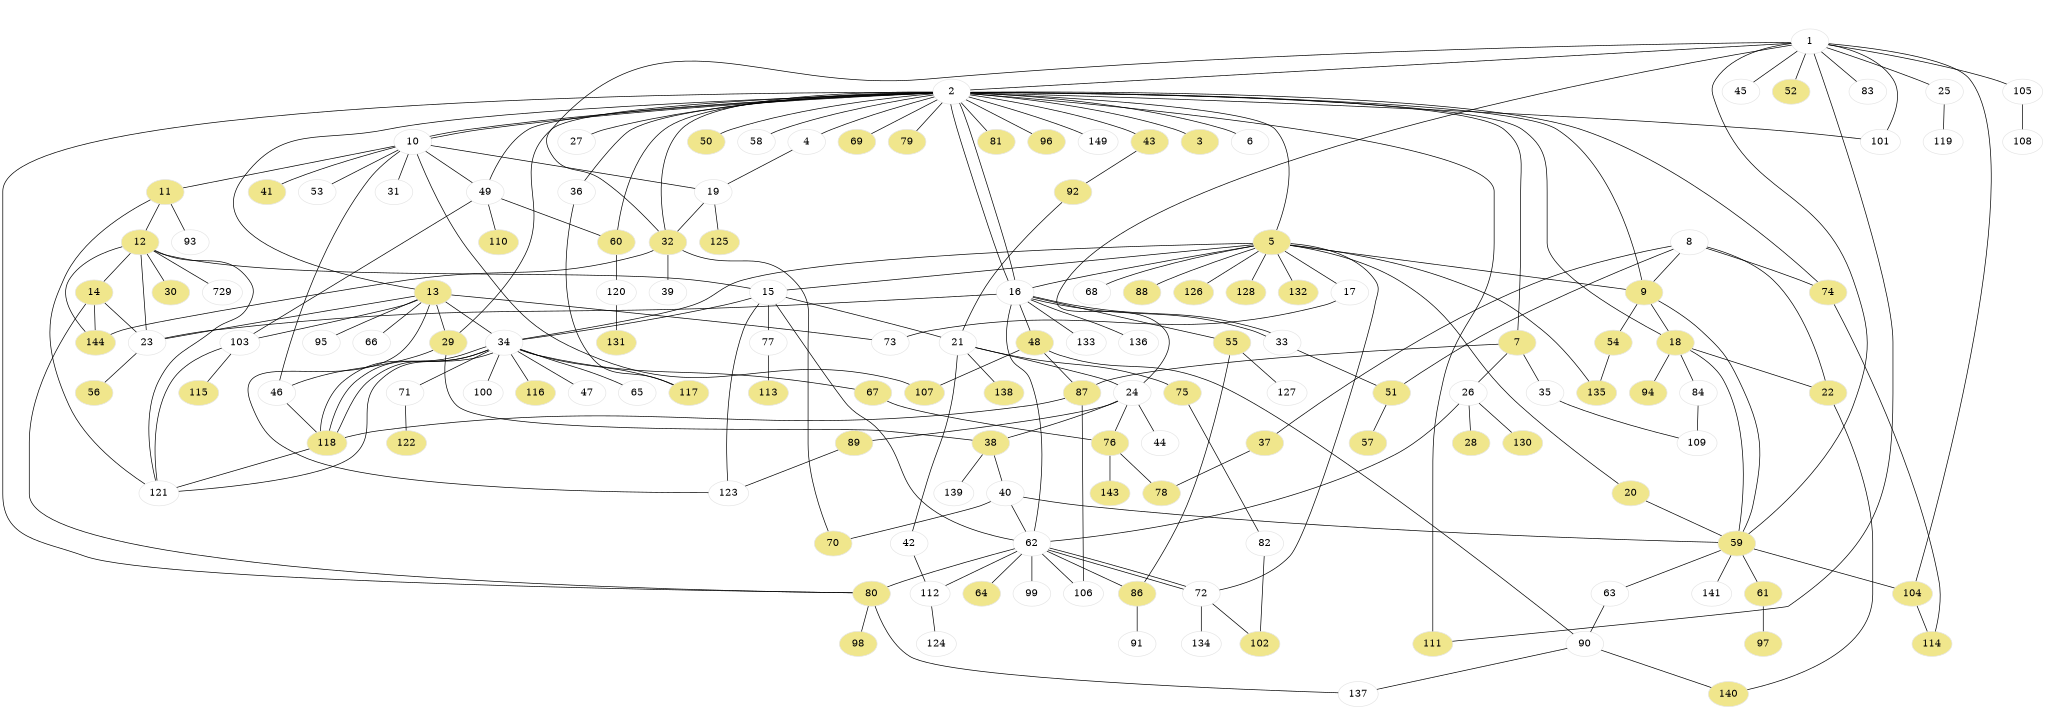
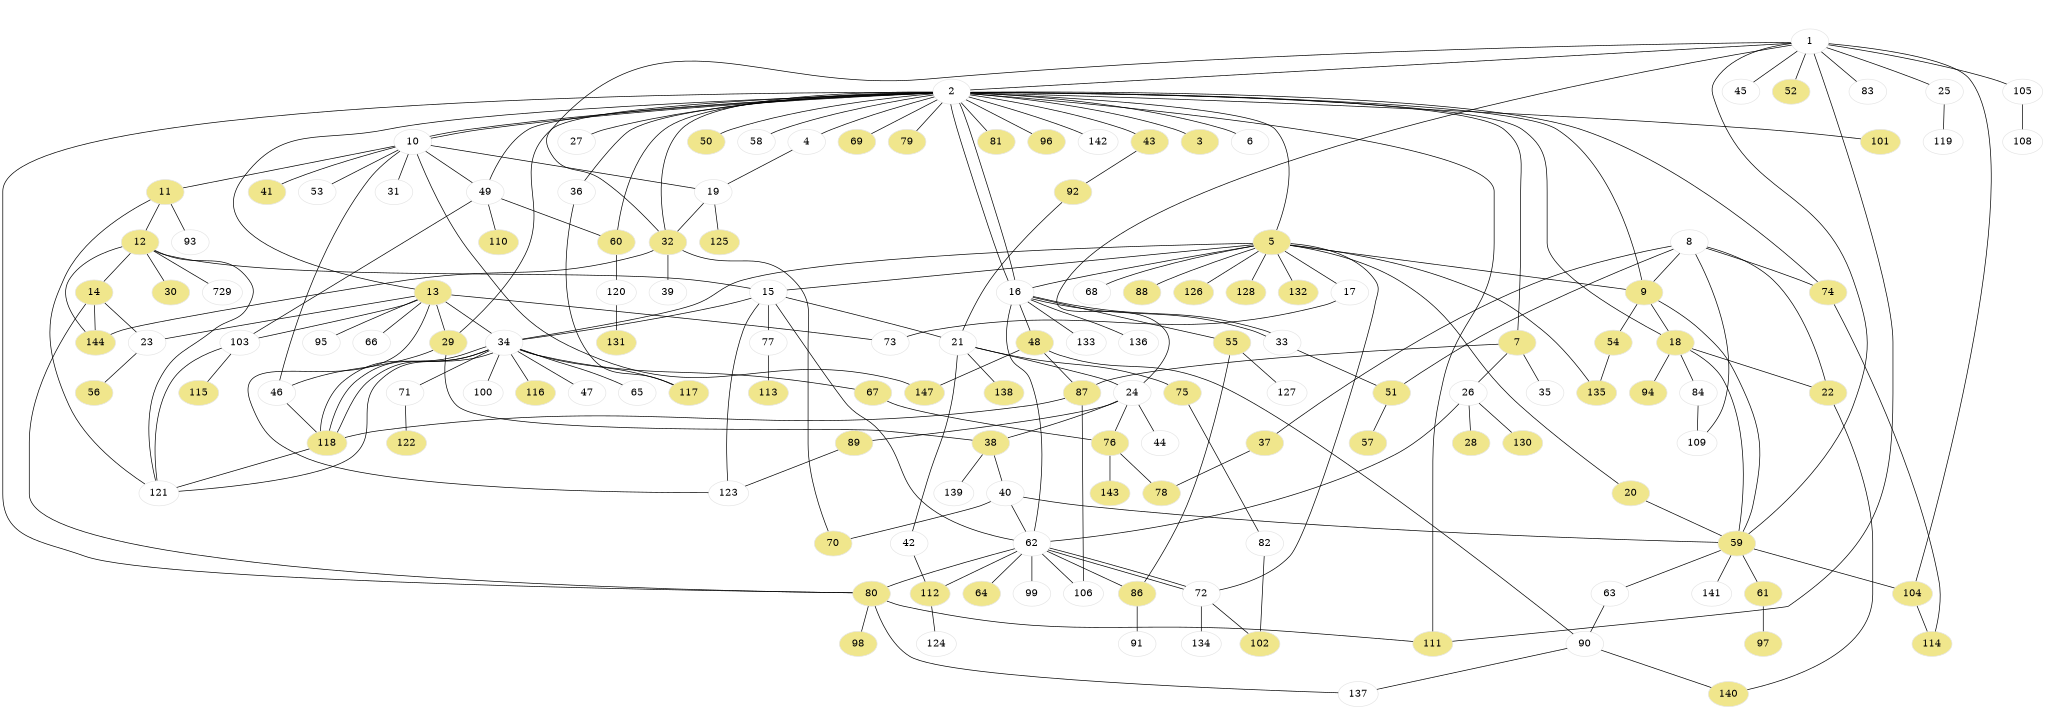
(1890, 76) -> none
(1098, 142) -> (1098, 142)
(1880, 142) -> (1880, 142)
(144, 292) -> none
(559, 311) -> none
(925, 393) -> (925, 393)
(1619, 422) -> (1727, 343)
(930, 594) -> (930, 594)
none -> (1149, 627)
